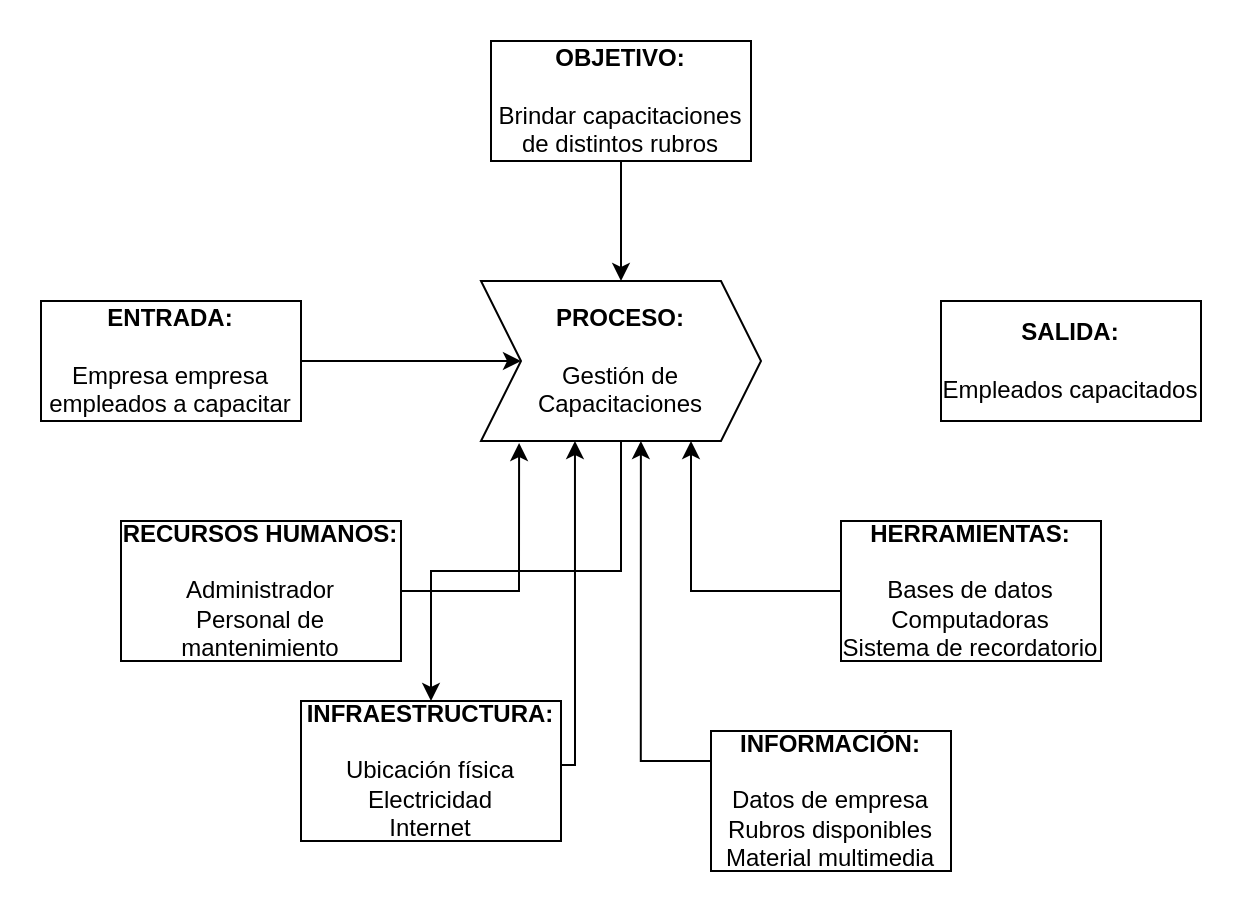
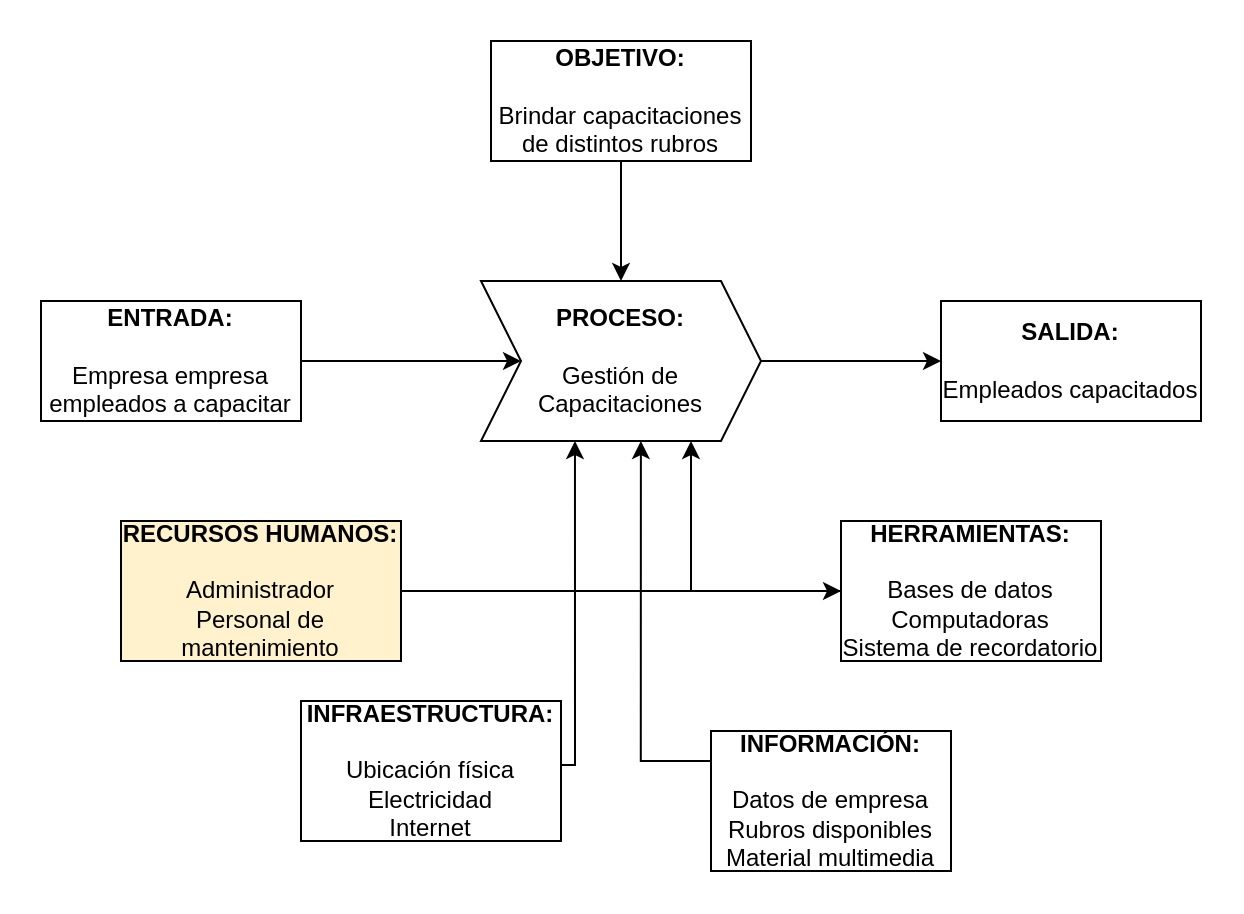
(519, 525) -> (601, 591)
(533, 571) -> (844, 361)
(261, 591) -> (261, 591)
